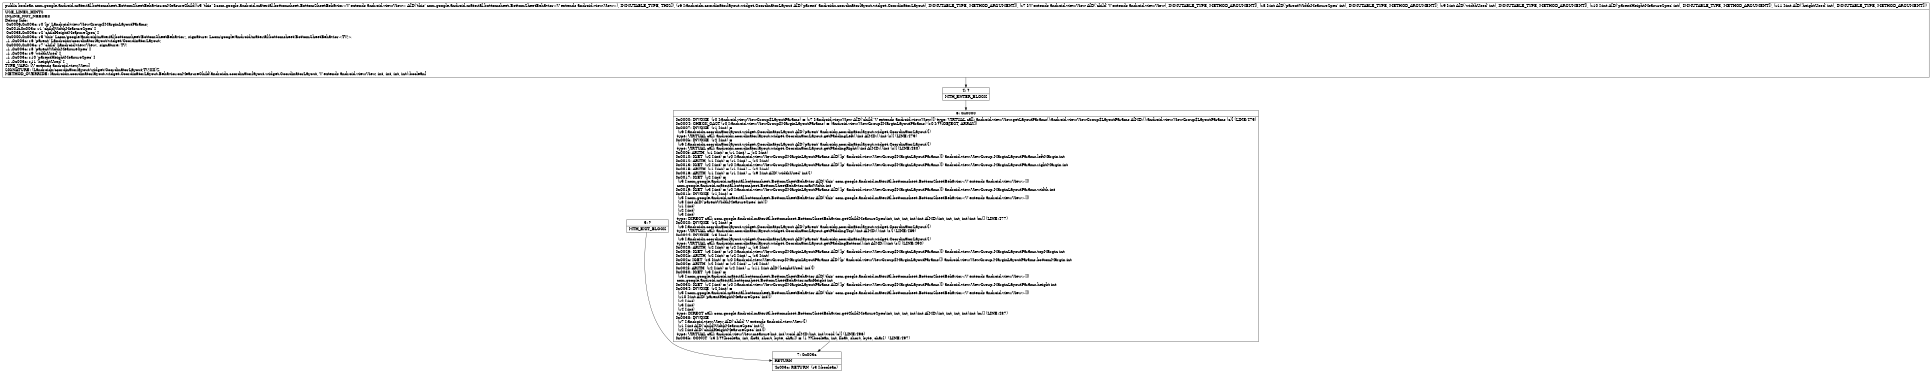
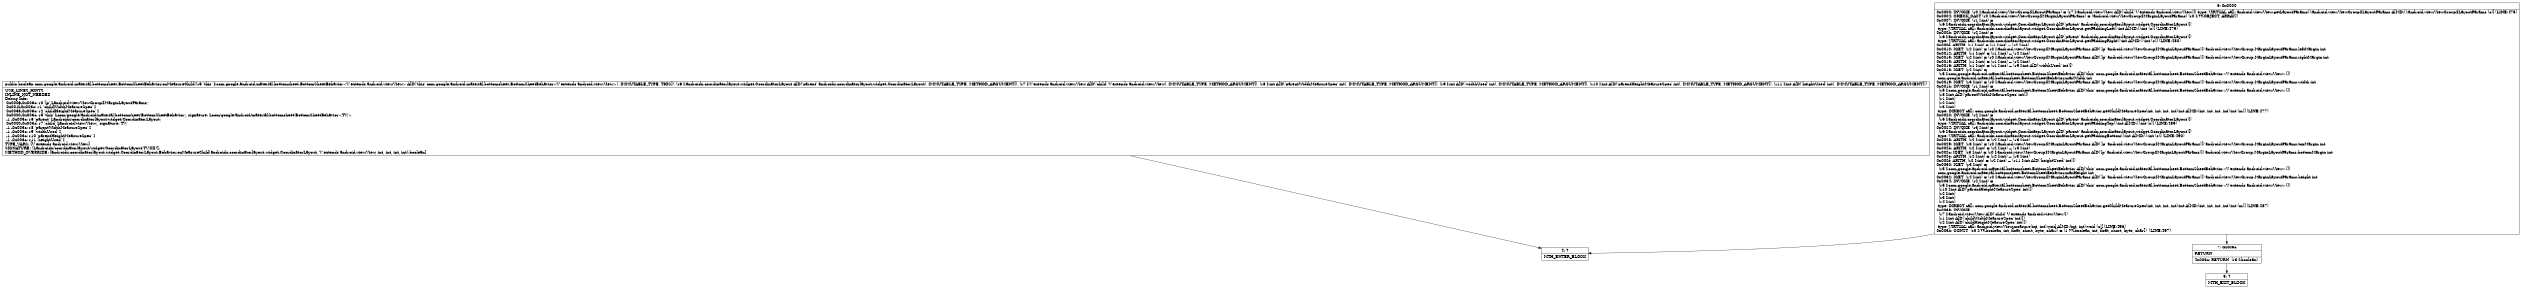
(966, 104) -> (1763, 249)
(702, 178) -> (1962, 70)
(666, 336) -> (2227, 267)
